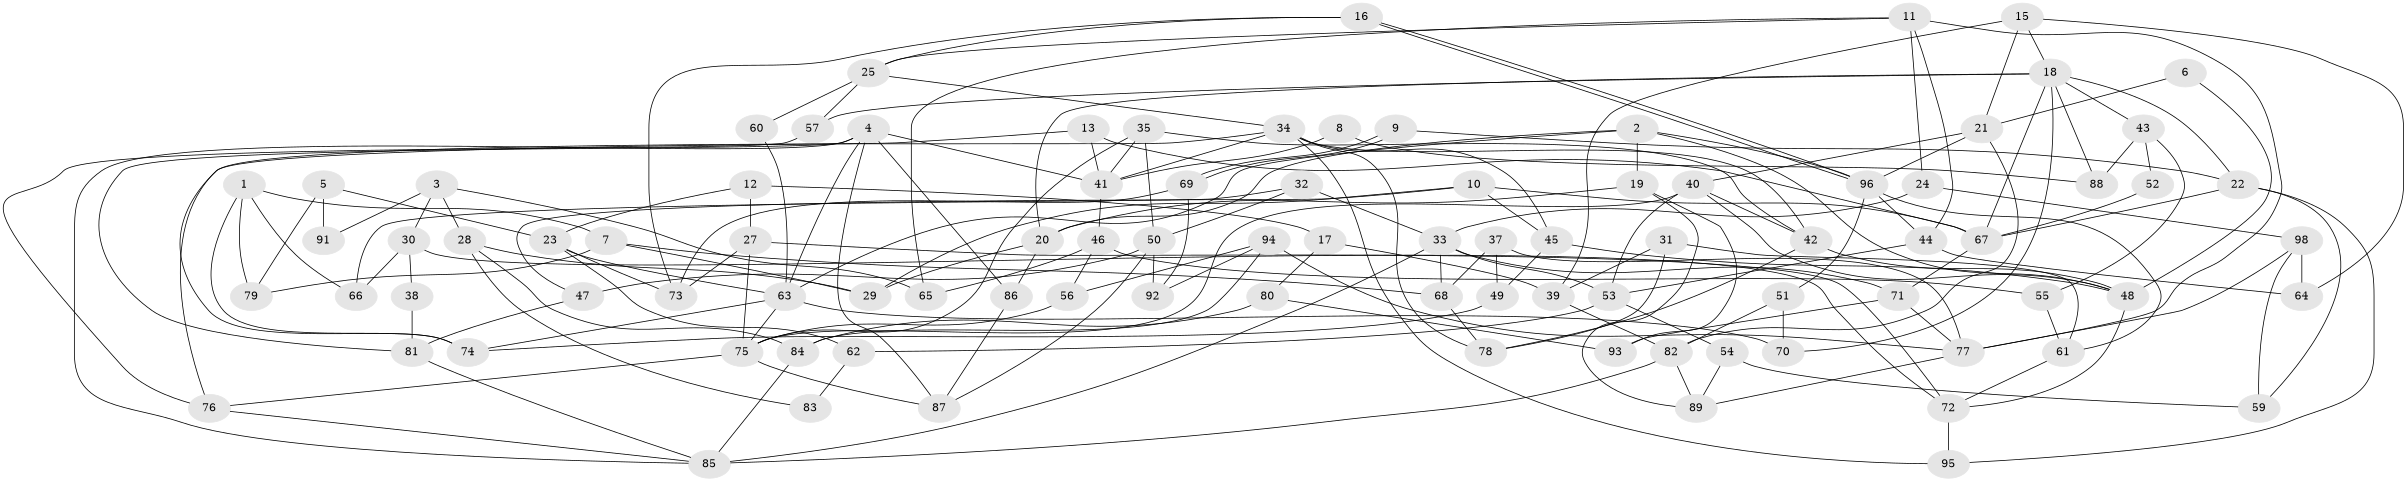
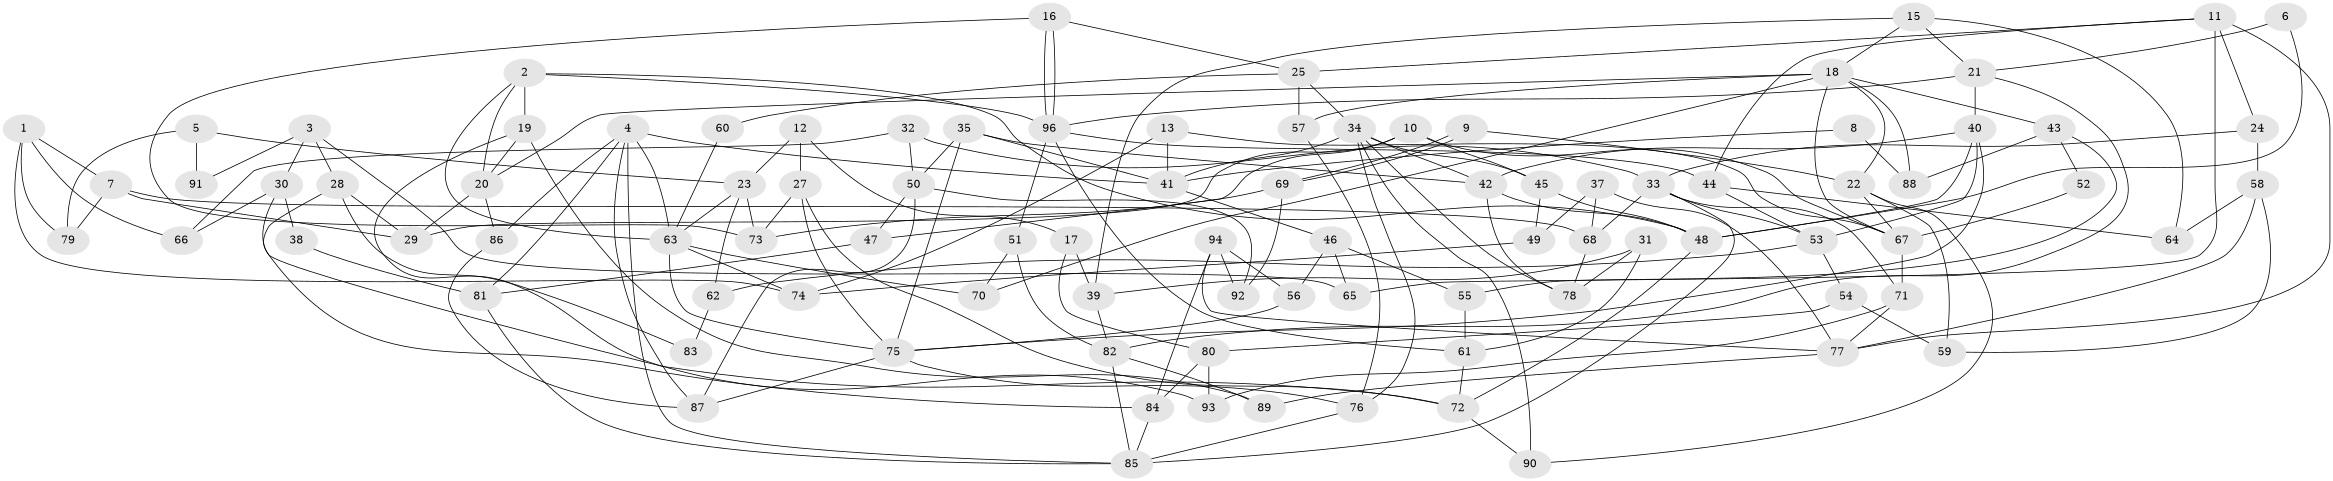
(2302, 241) -> (2258, 185)
(1712, 380) -> (1545, 331)
(1949, 464) -> (1530, 464)
